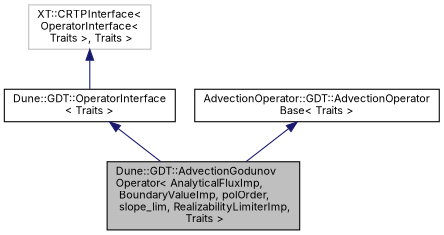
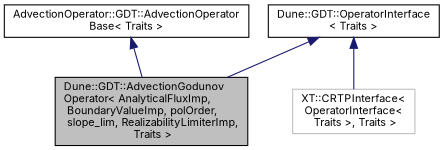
(90, 75) -> (354, 69)
